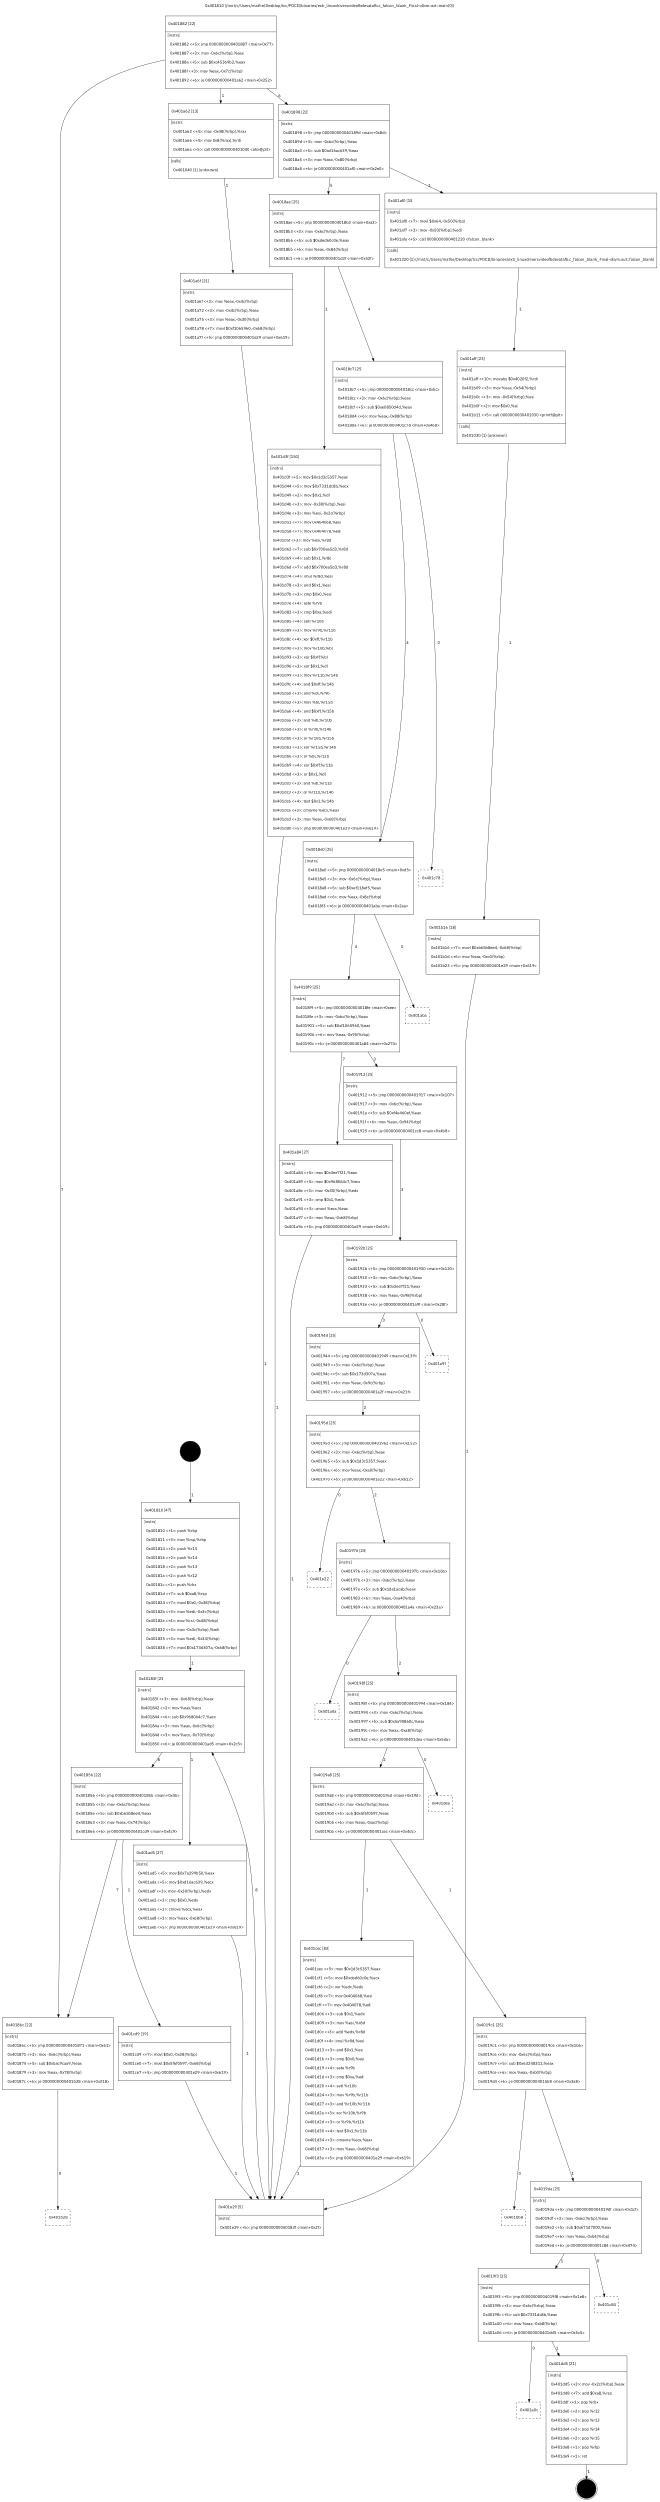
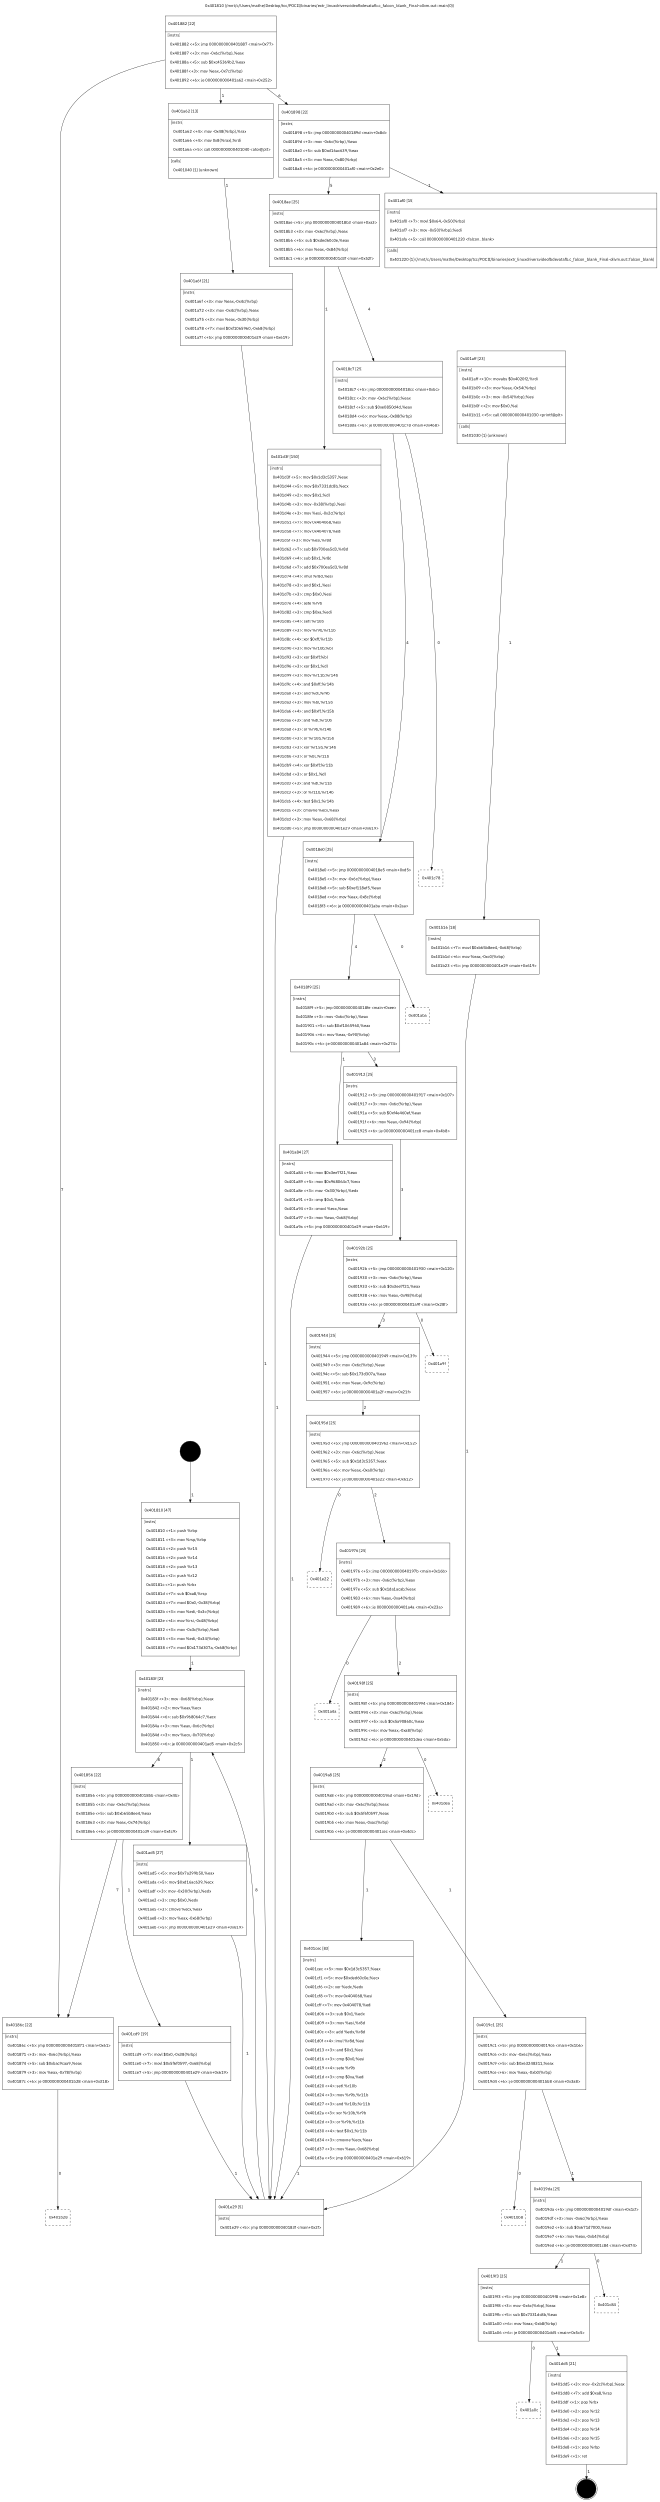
(516, 308) -> none
(343, 1059) -> (343, 1059)
